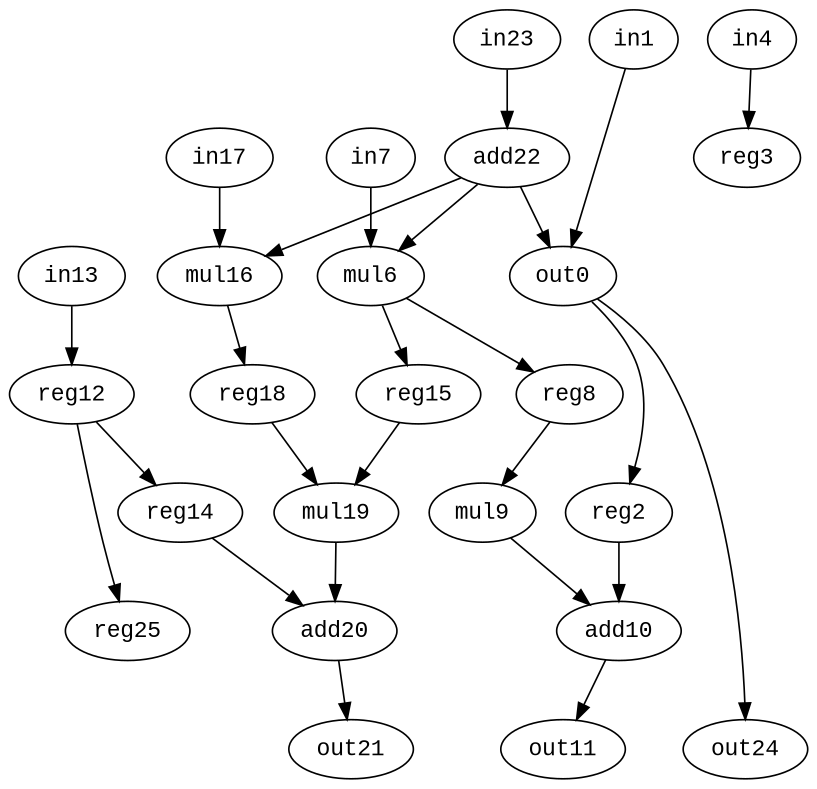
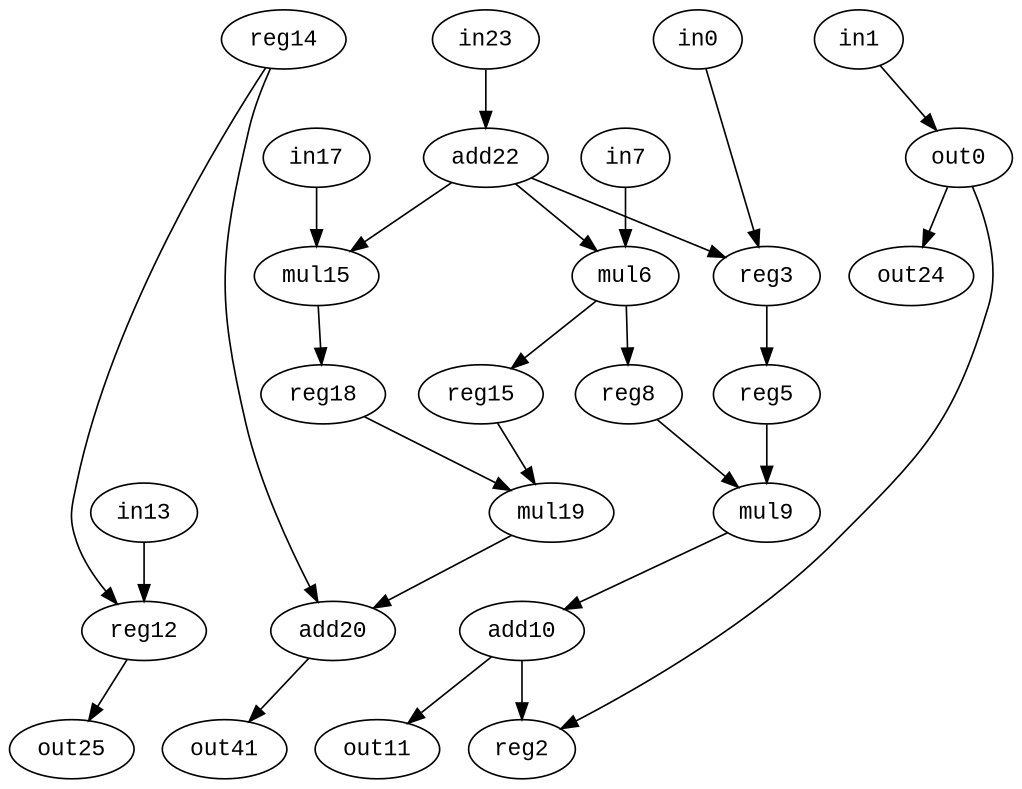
(752, 39) -> (698, 39)
(532, 209) -> (612, 211)
(220, 276) -> (317, 276)
none -> (767, 394)
(120, 447) -> (130, 321)
(619, 564) -> (522, 682)
(128, 631) -> (72, 749)
(351, 749) -> (225, 749)
